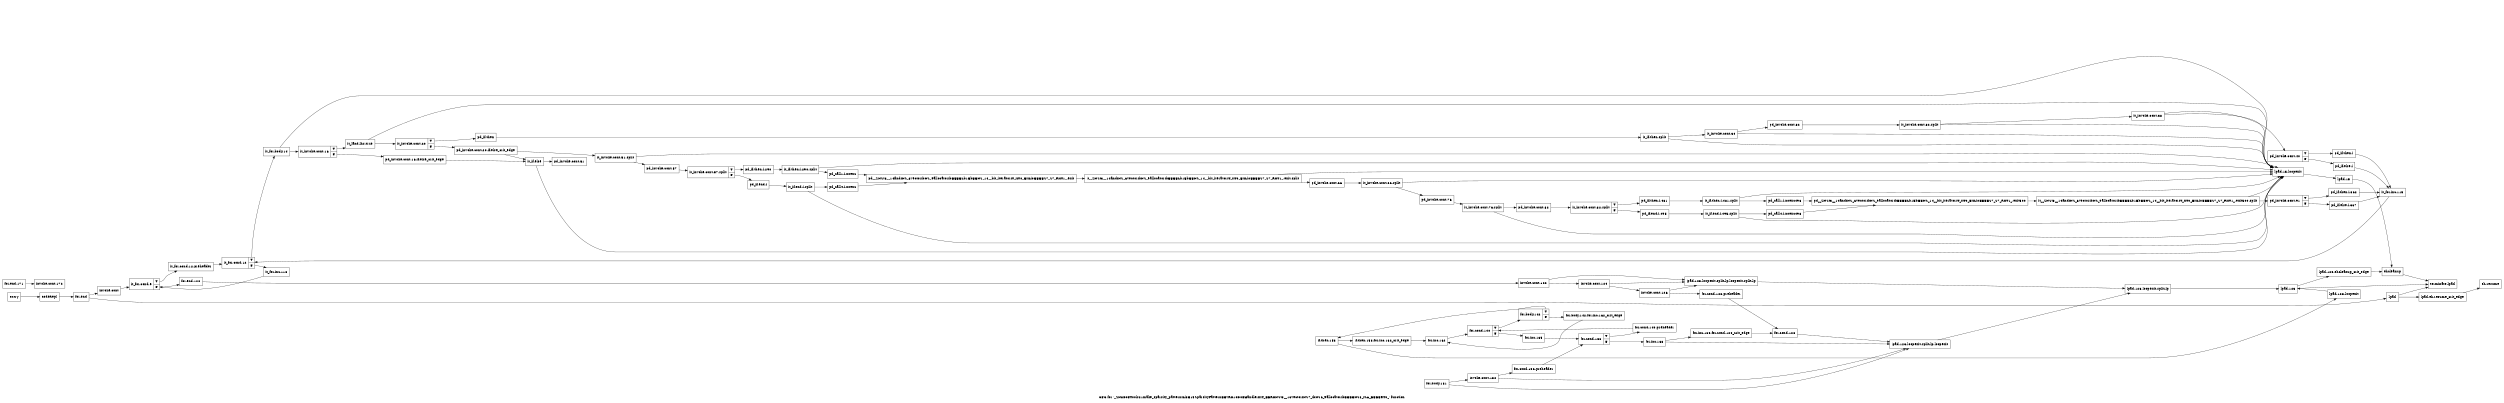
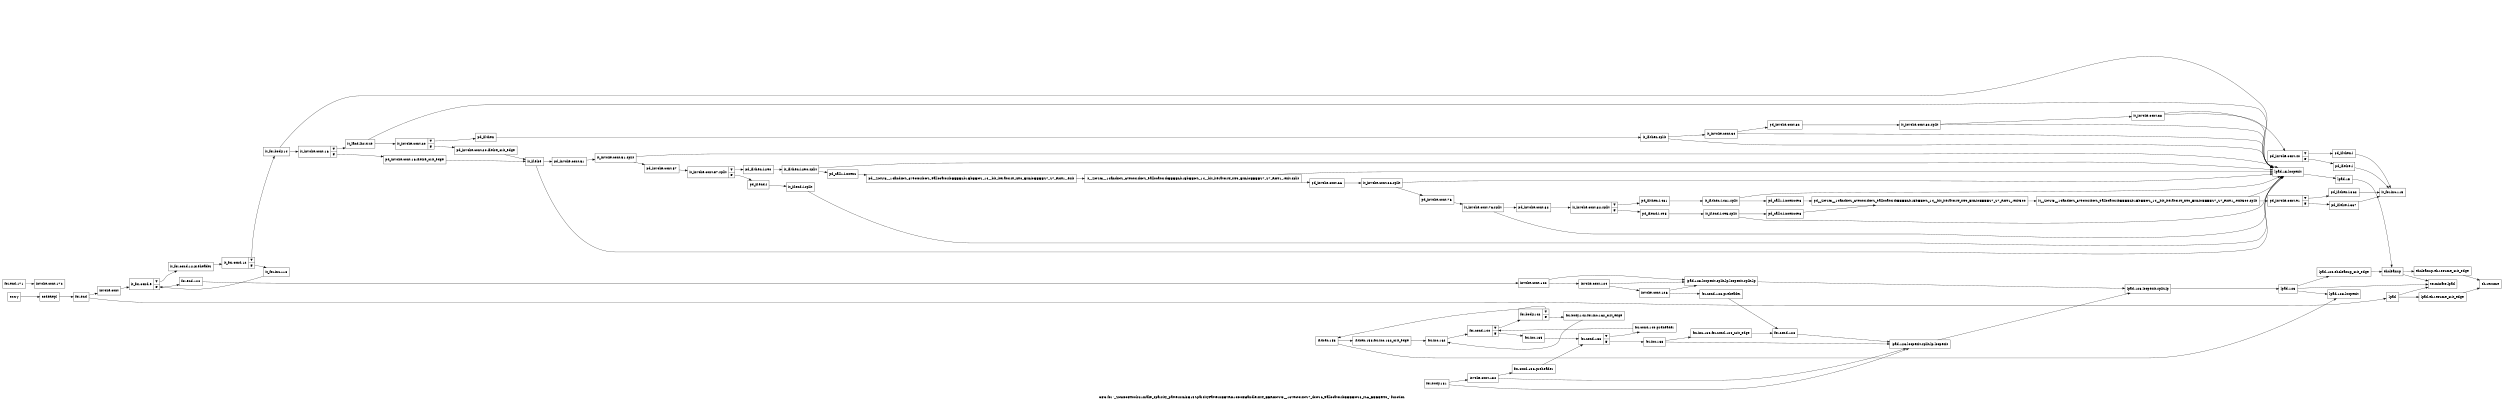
(555, 153) -> (590, 160)
(843, 187) -> none
(1334, 261) -> none
none -> (2443, 271)
(2314, 290) -> (2311, 293)
